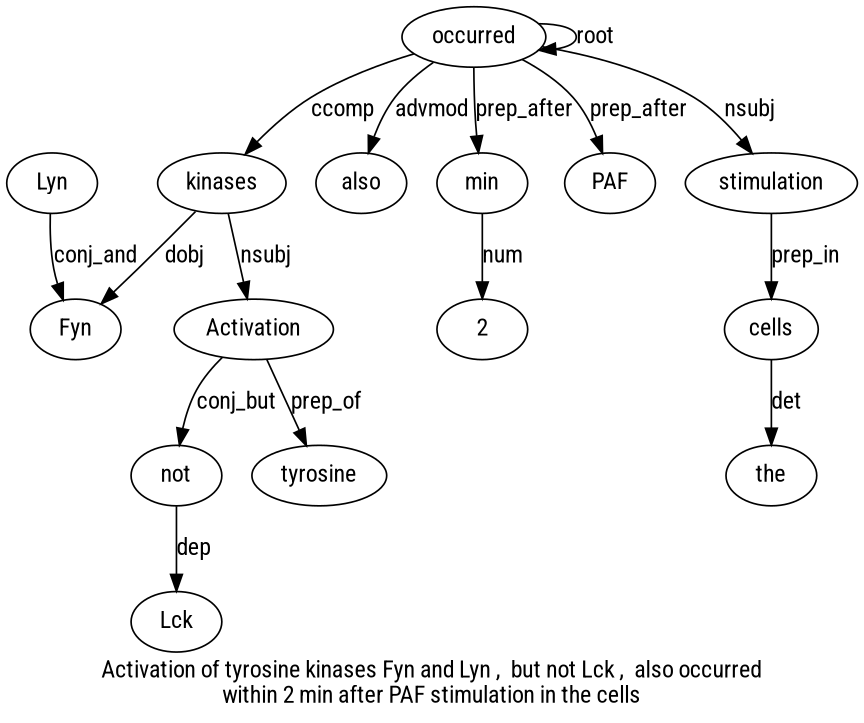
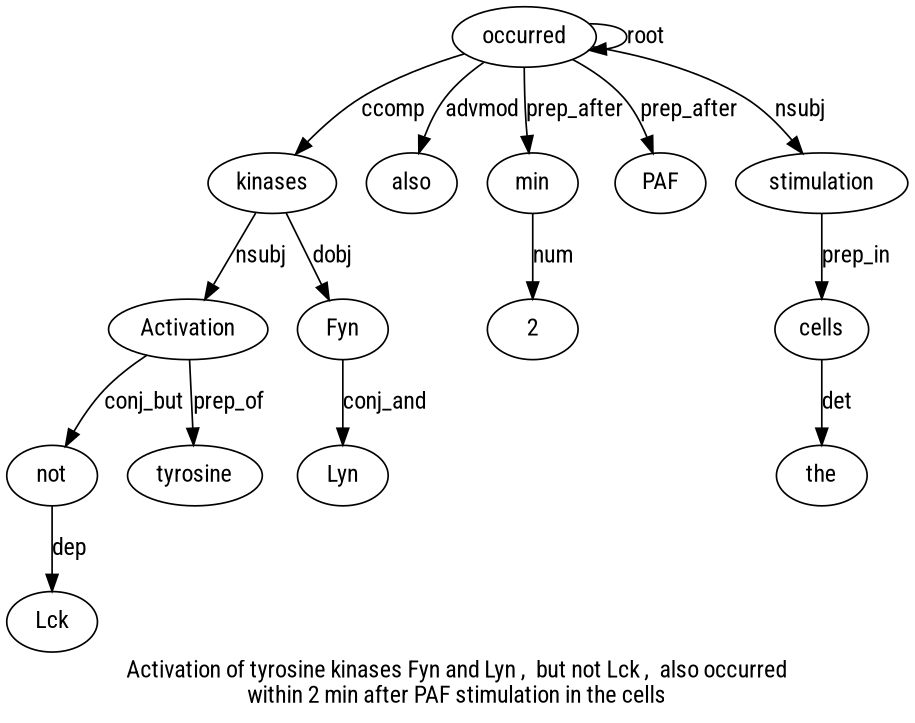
(51, 249) -> (343, 394)
